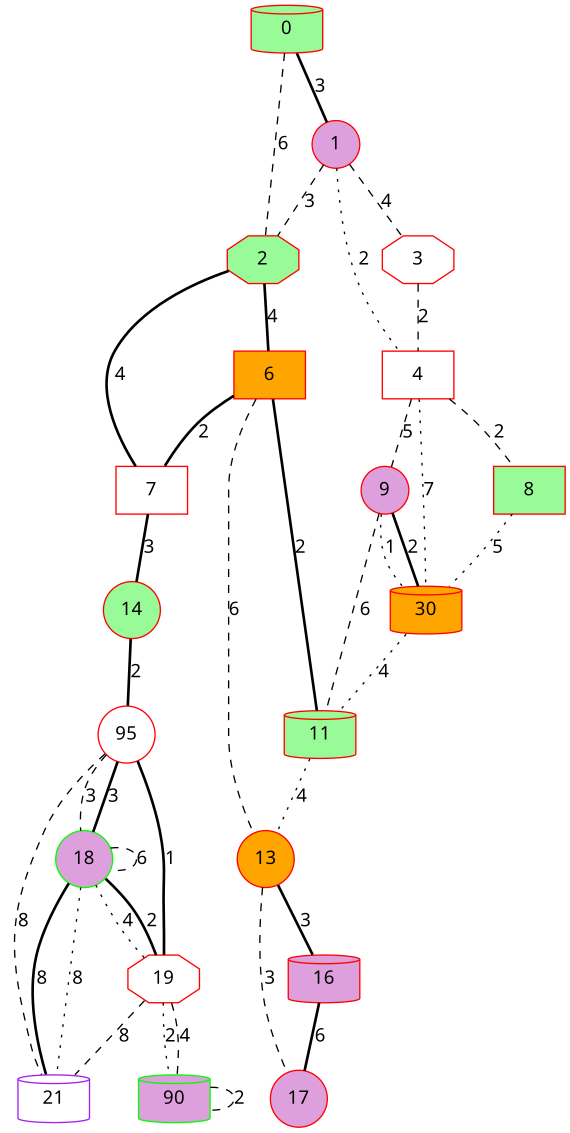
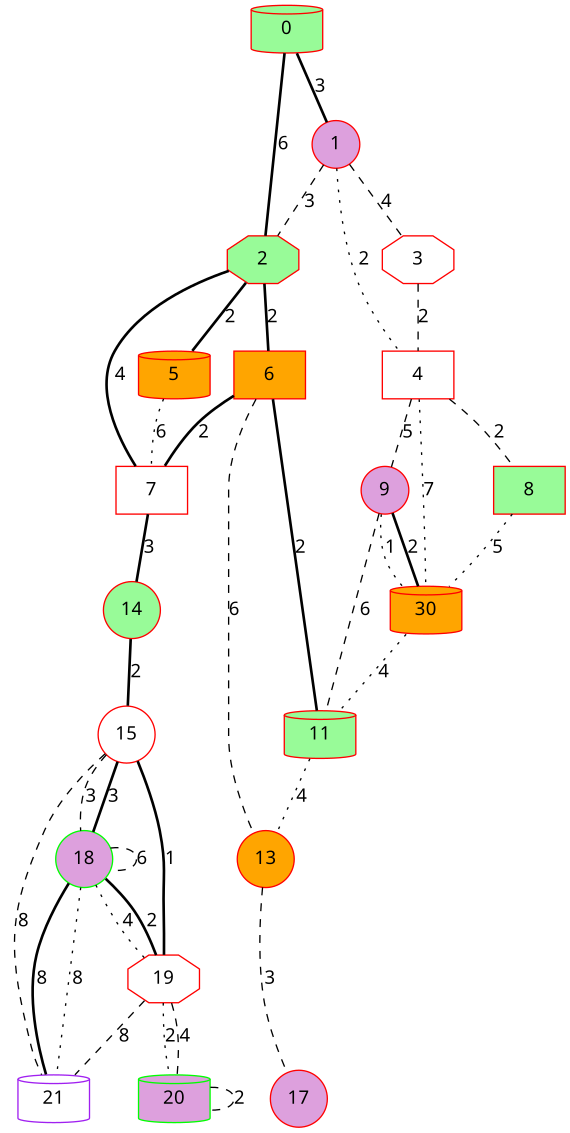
(275, 144) -> (275, 144)
(273, 317) -> (273, 317)
none -> (174, 375)
(127, 735) -> (127, 735)
(324, 979) -> none
(174, 1099) -> (174, 1099)
